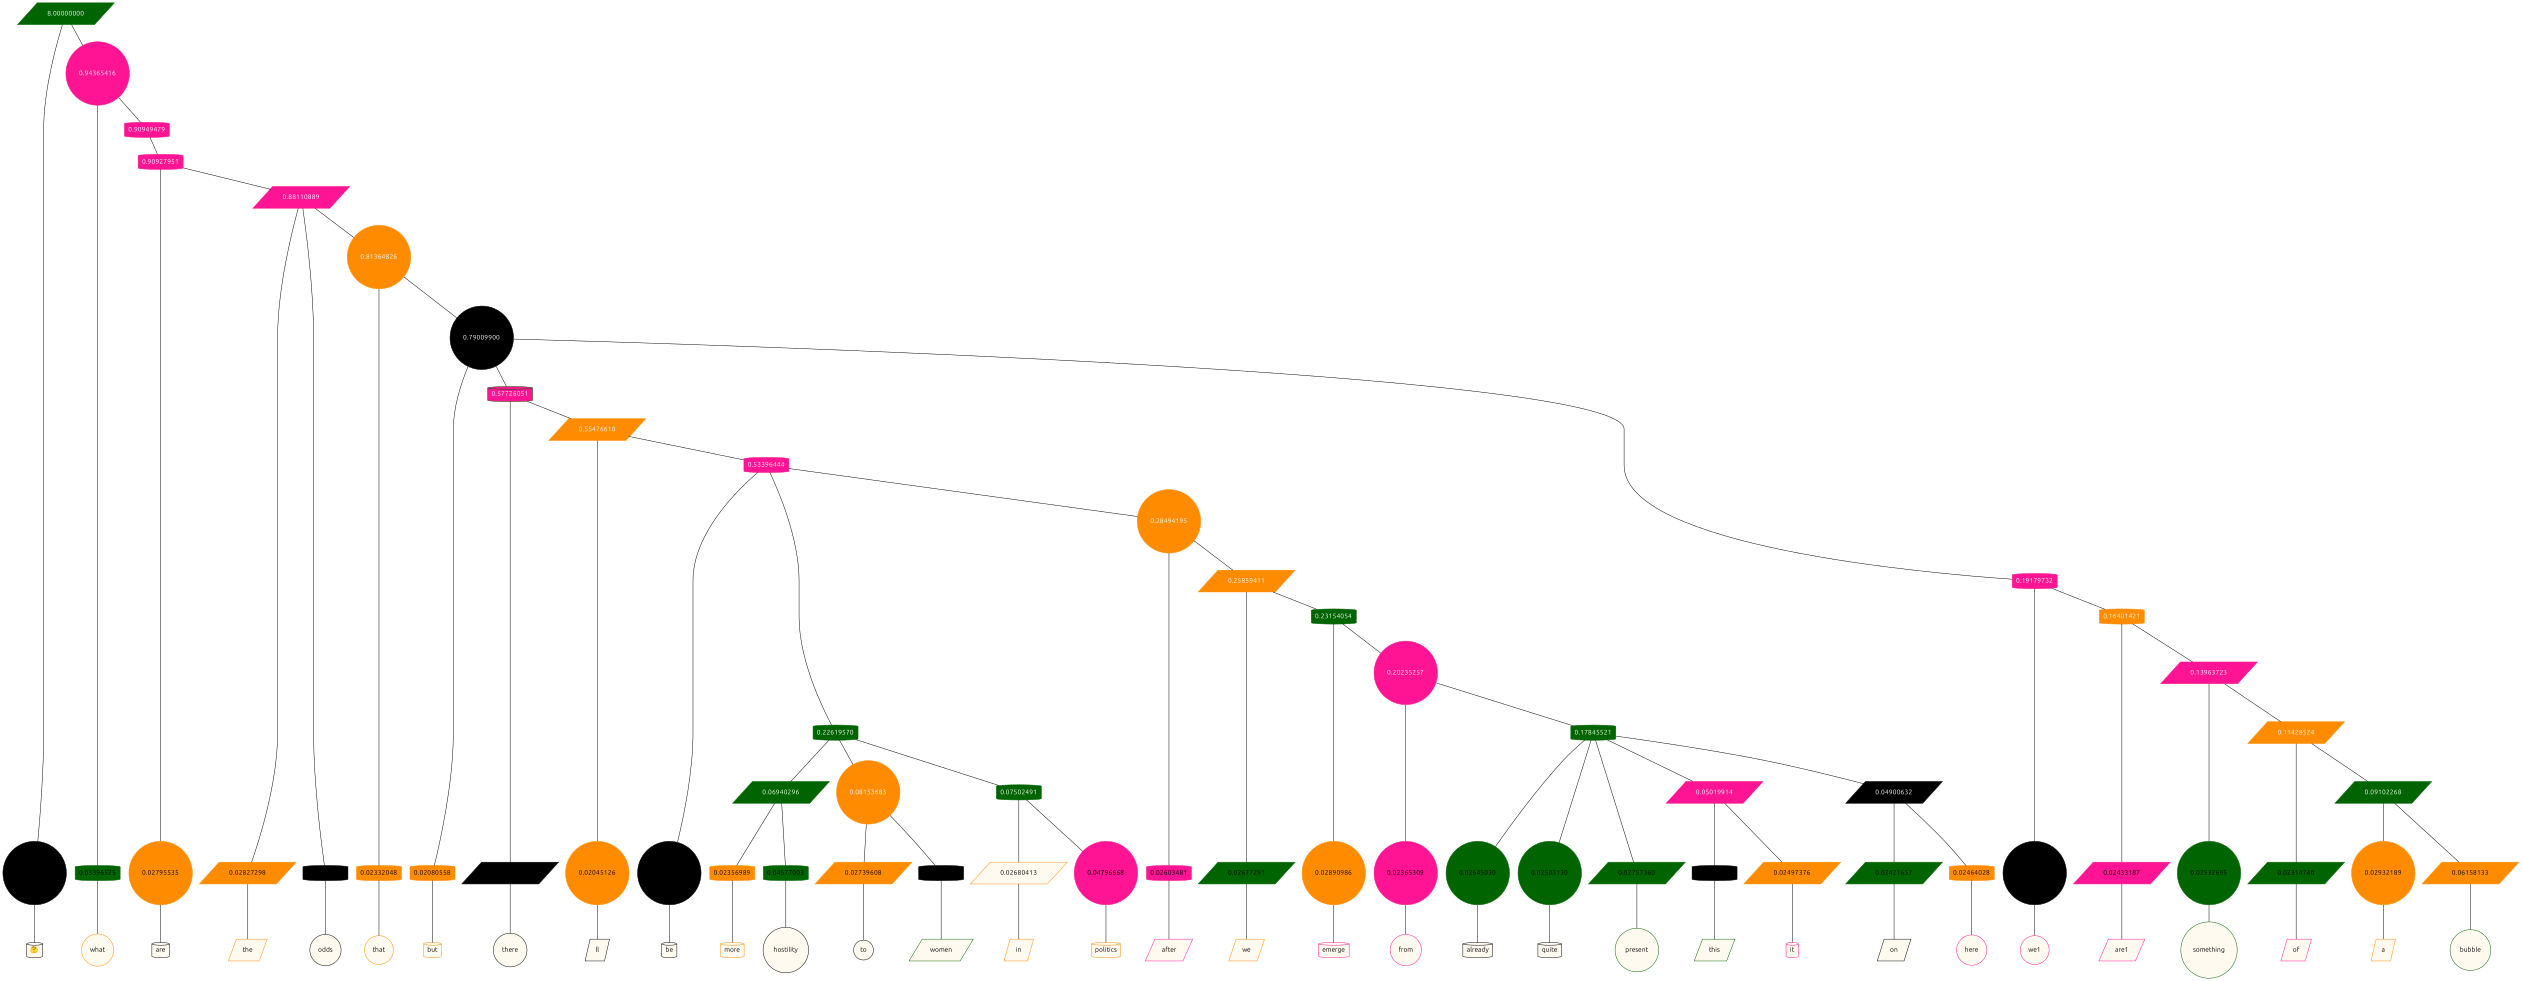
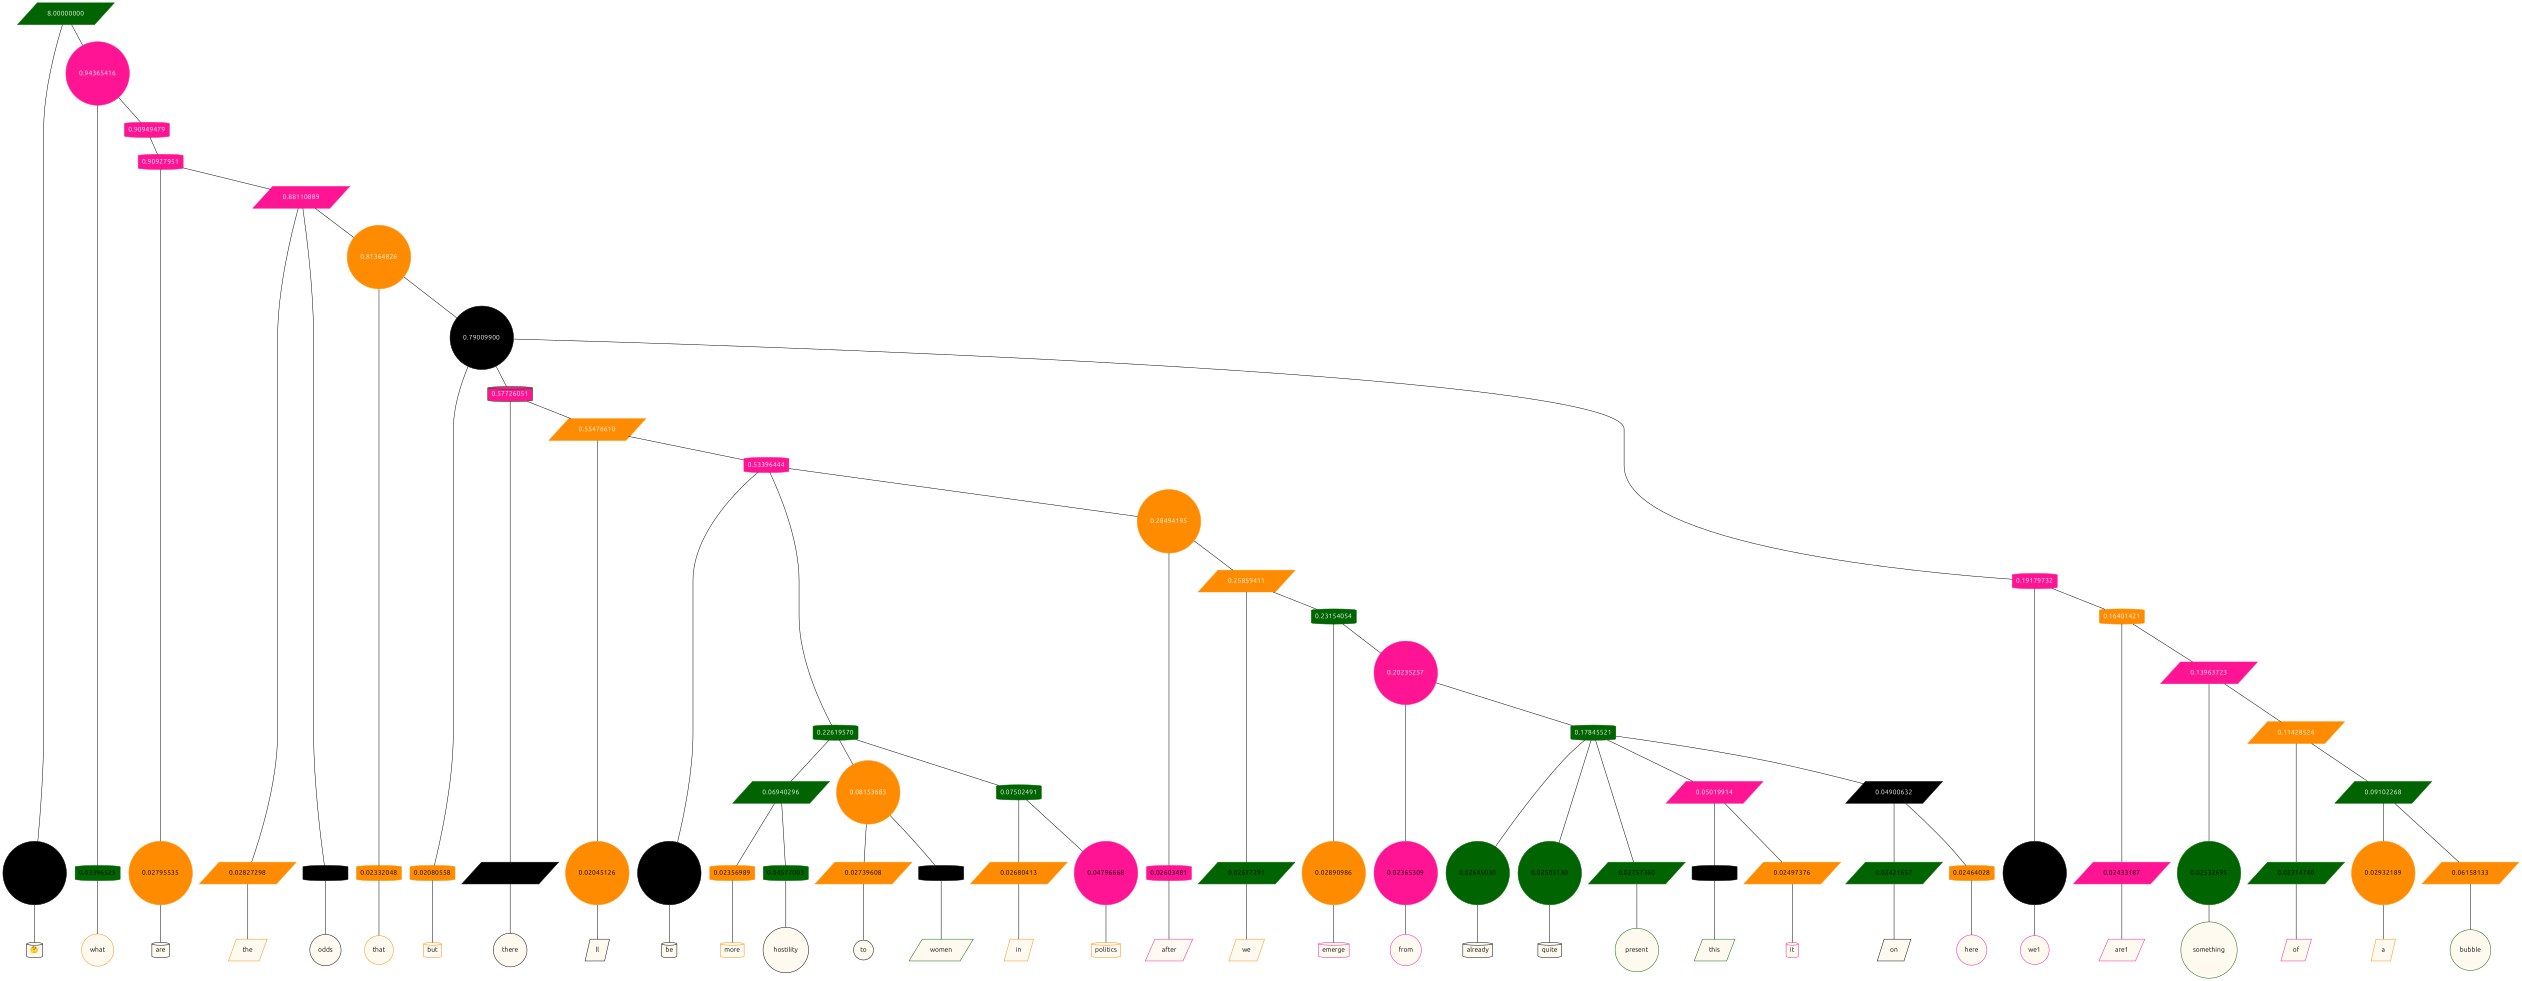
(1019, 873) -> (1019, 873)
